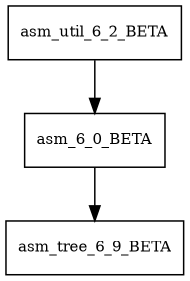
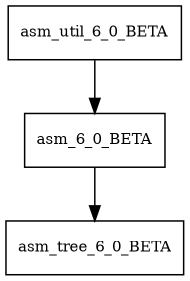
(95, 33) -> (95, 33)
(95, 248) -> (95, 248)
